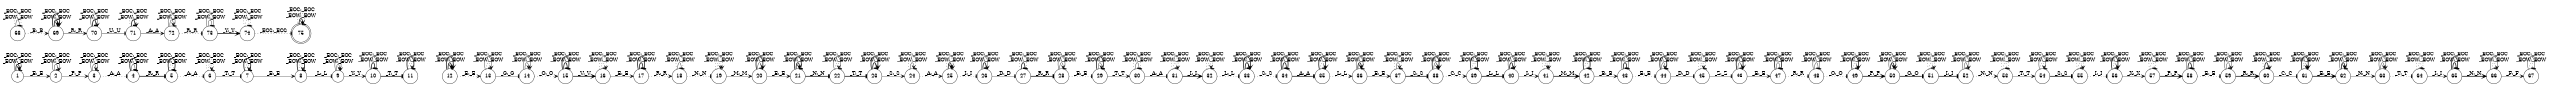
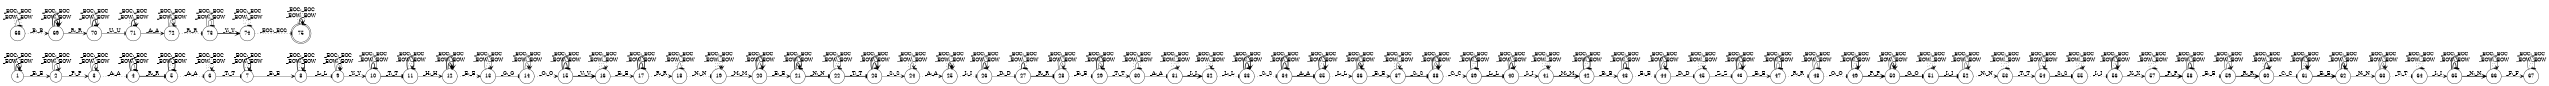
none -> (428, 76)
